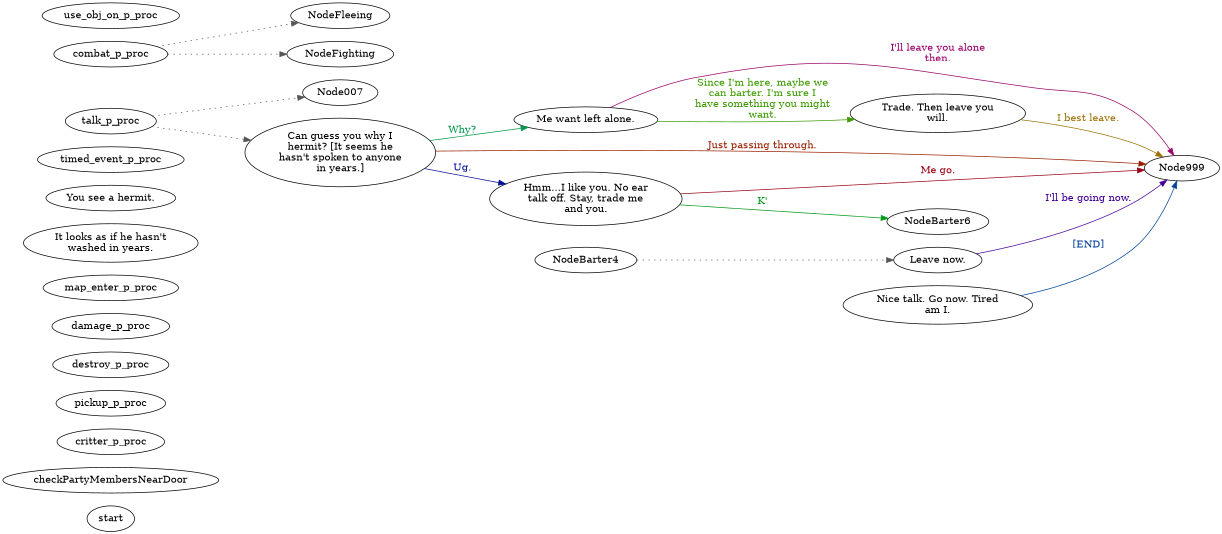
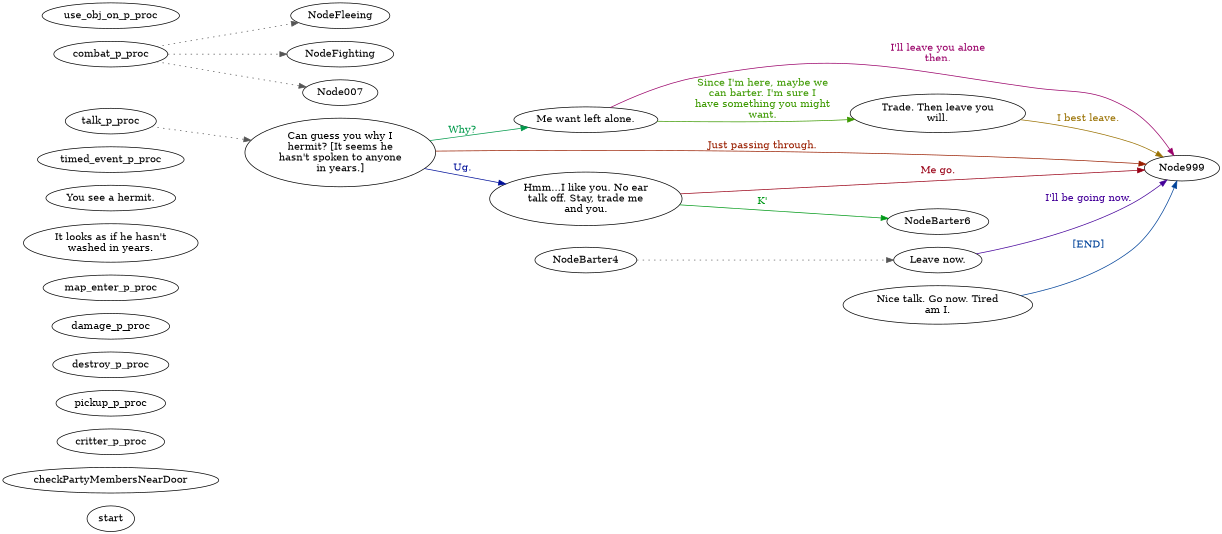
(225, 107) -> (228, 74)
